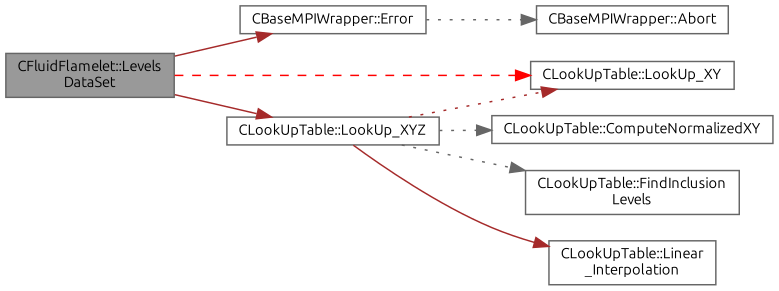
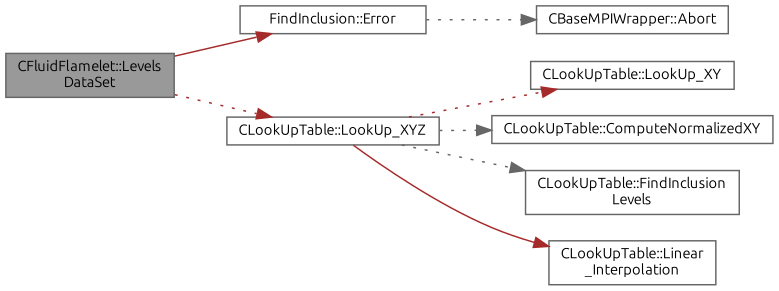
(333, 20) -> (333, 20)
(345, 75) -> none
(216, 104) -> (216, 104)
